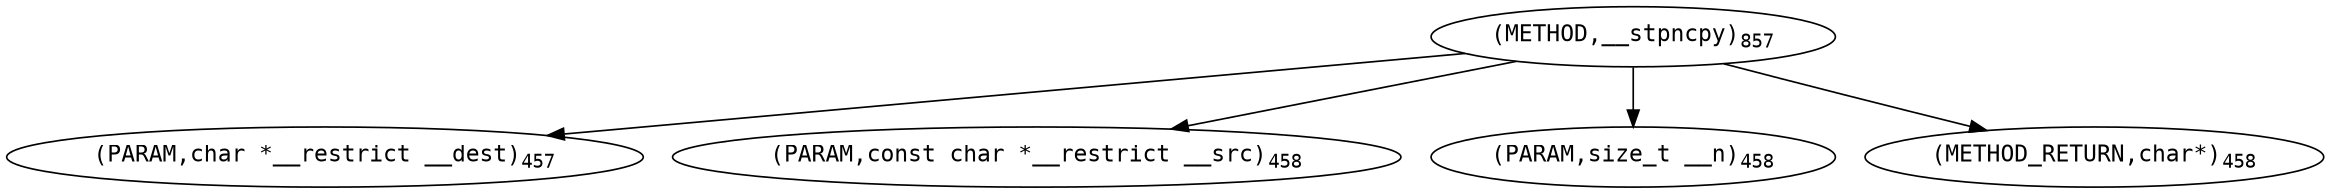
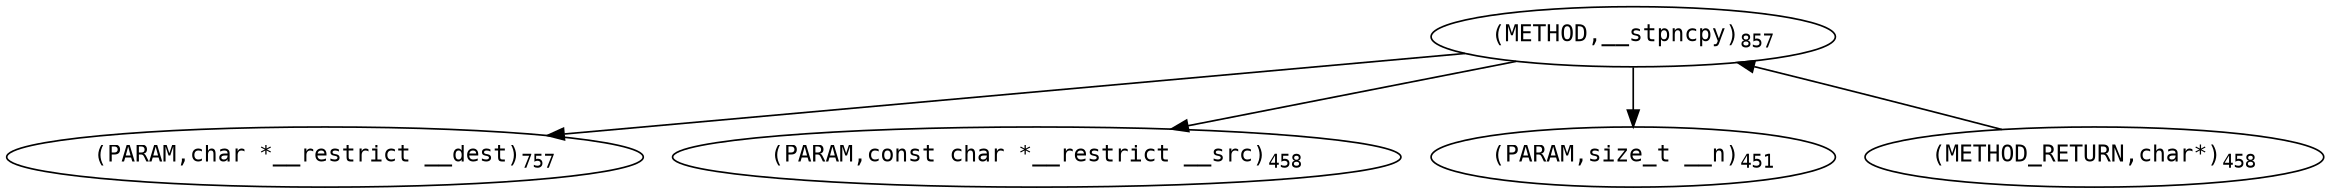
(1847, 95) -> (1878, 98)
(539, 155) -> (539, 155)
(1758, 155) -> (1758, 155)
